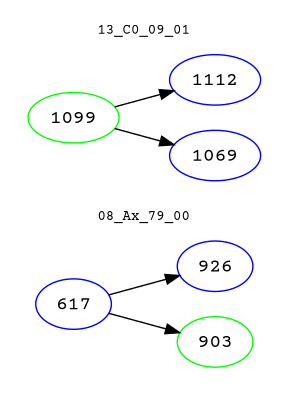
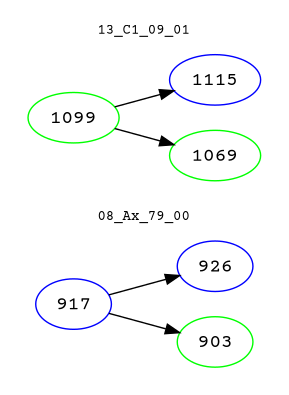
(144, 30) -> (144, 30)
(215, 80) -> (215, 80)
(215, 156) -> (215, 156)
(74, 304) -> (74, 304)
